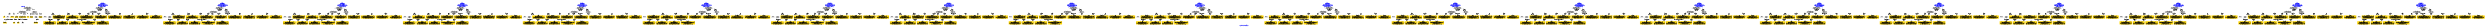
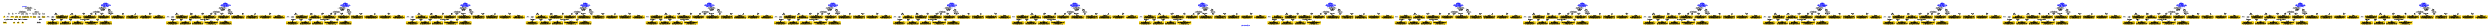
none -> (20, 17)
(23, 23) -> (23, 23)
(36, 23) -> (39, 23)
